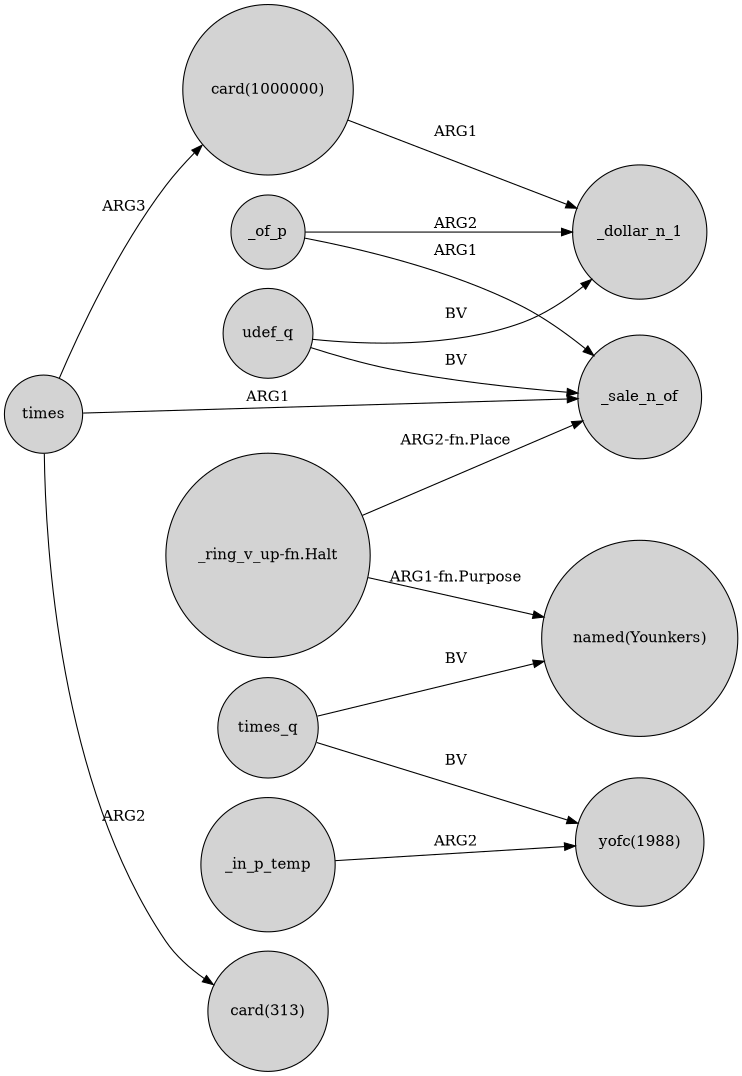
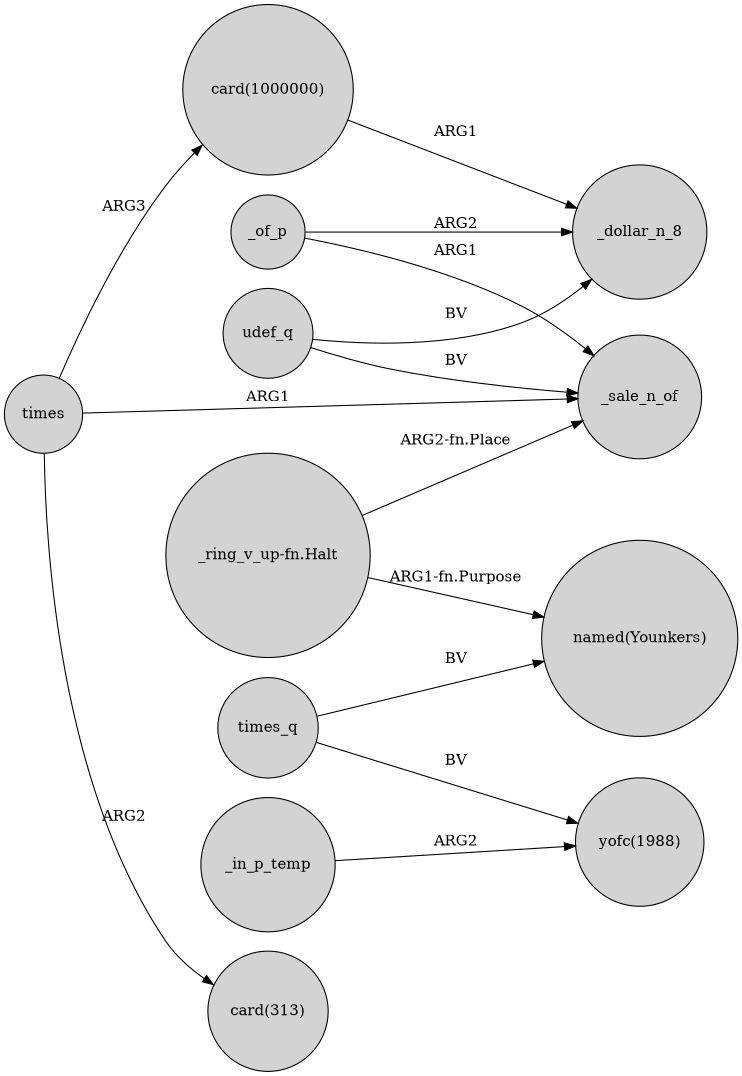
(640, 232) -> (640, 232)
